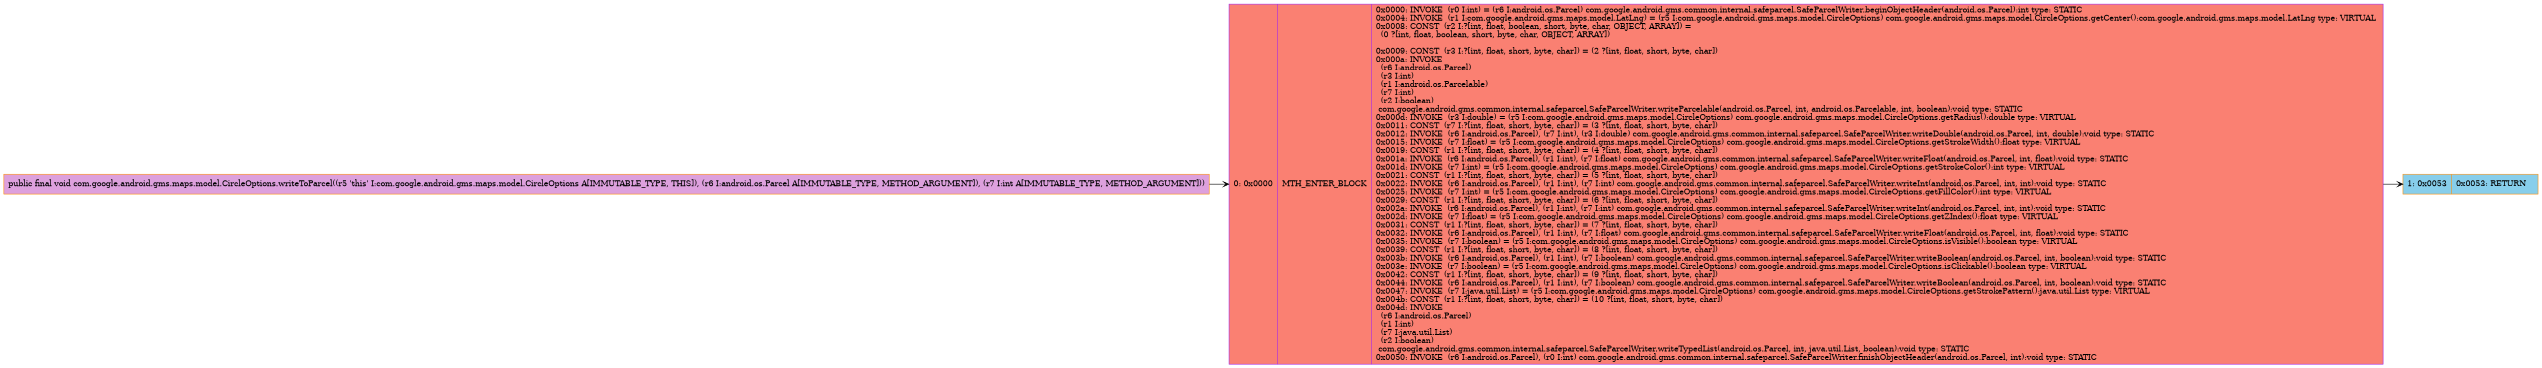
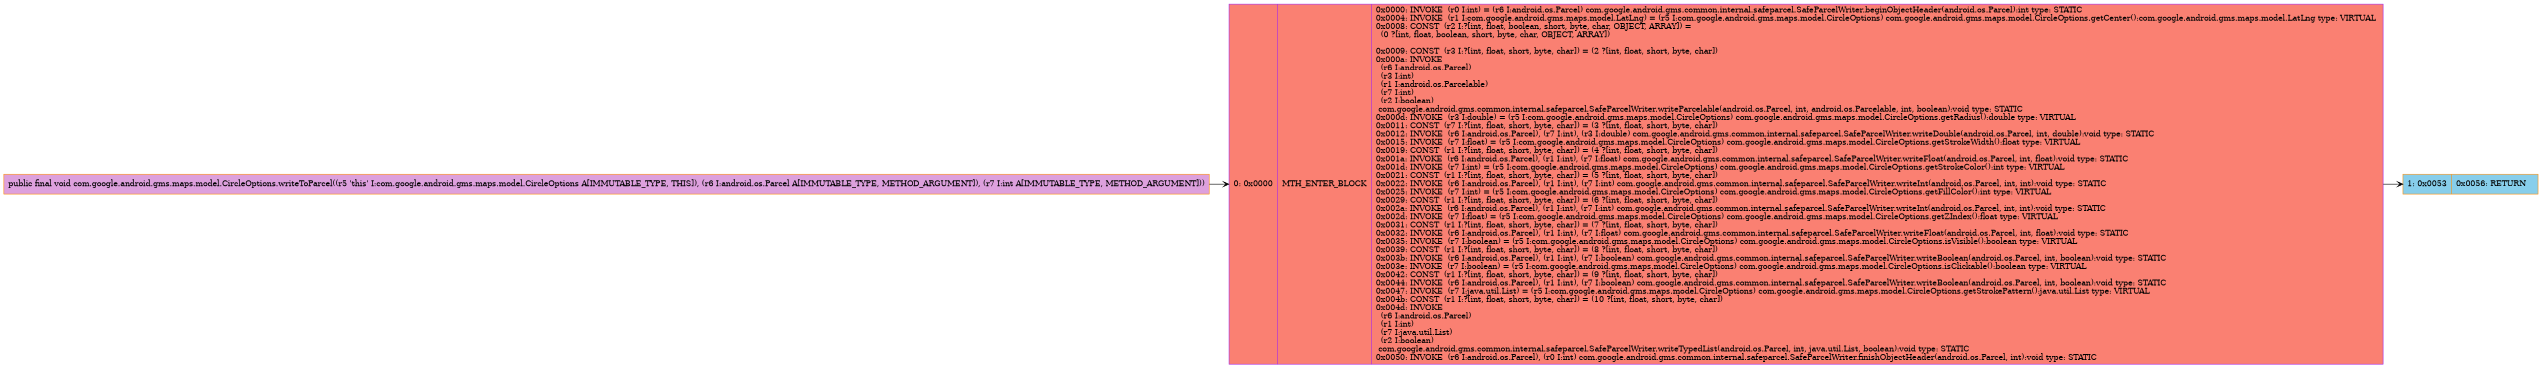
(2495, 184) -> (2495, 184)
